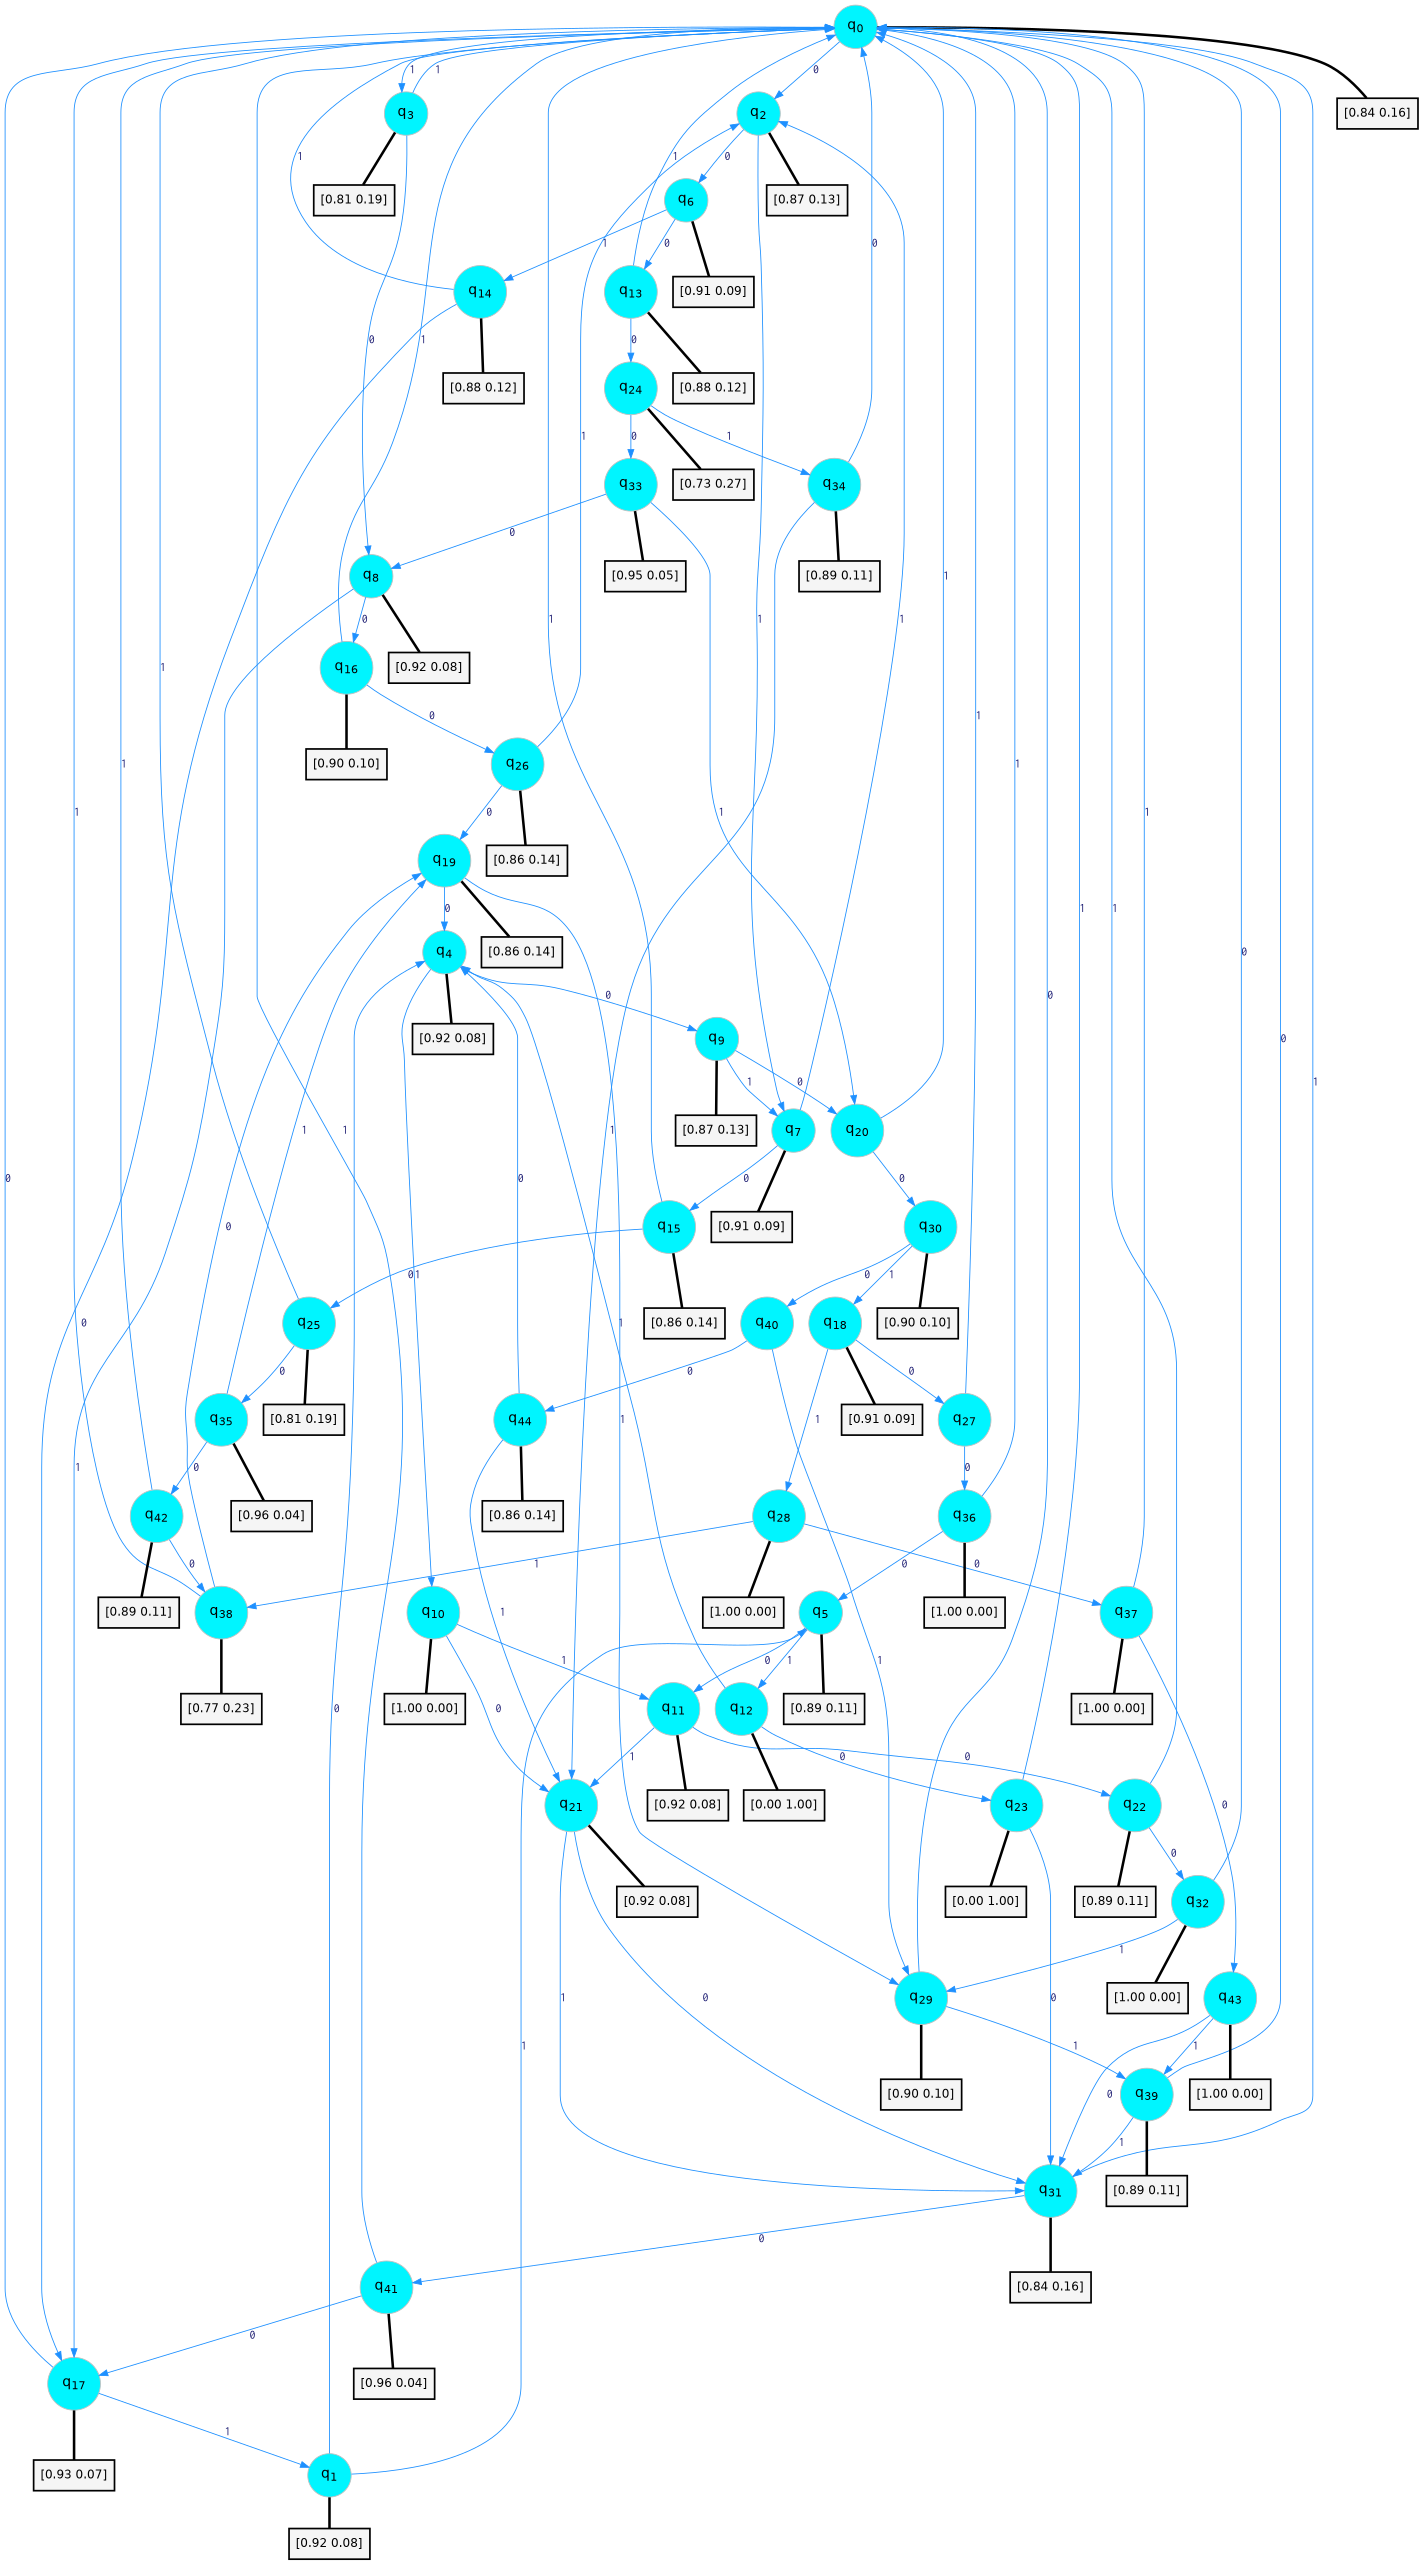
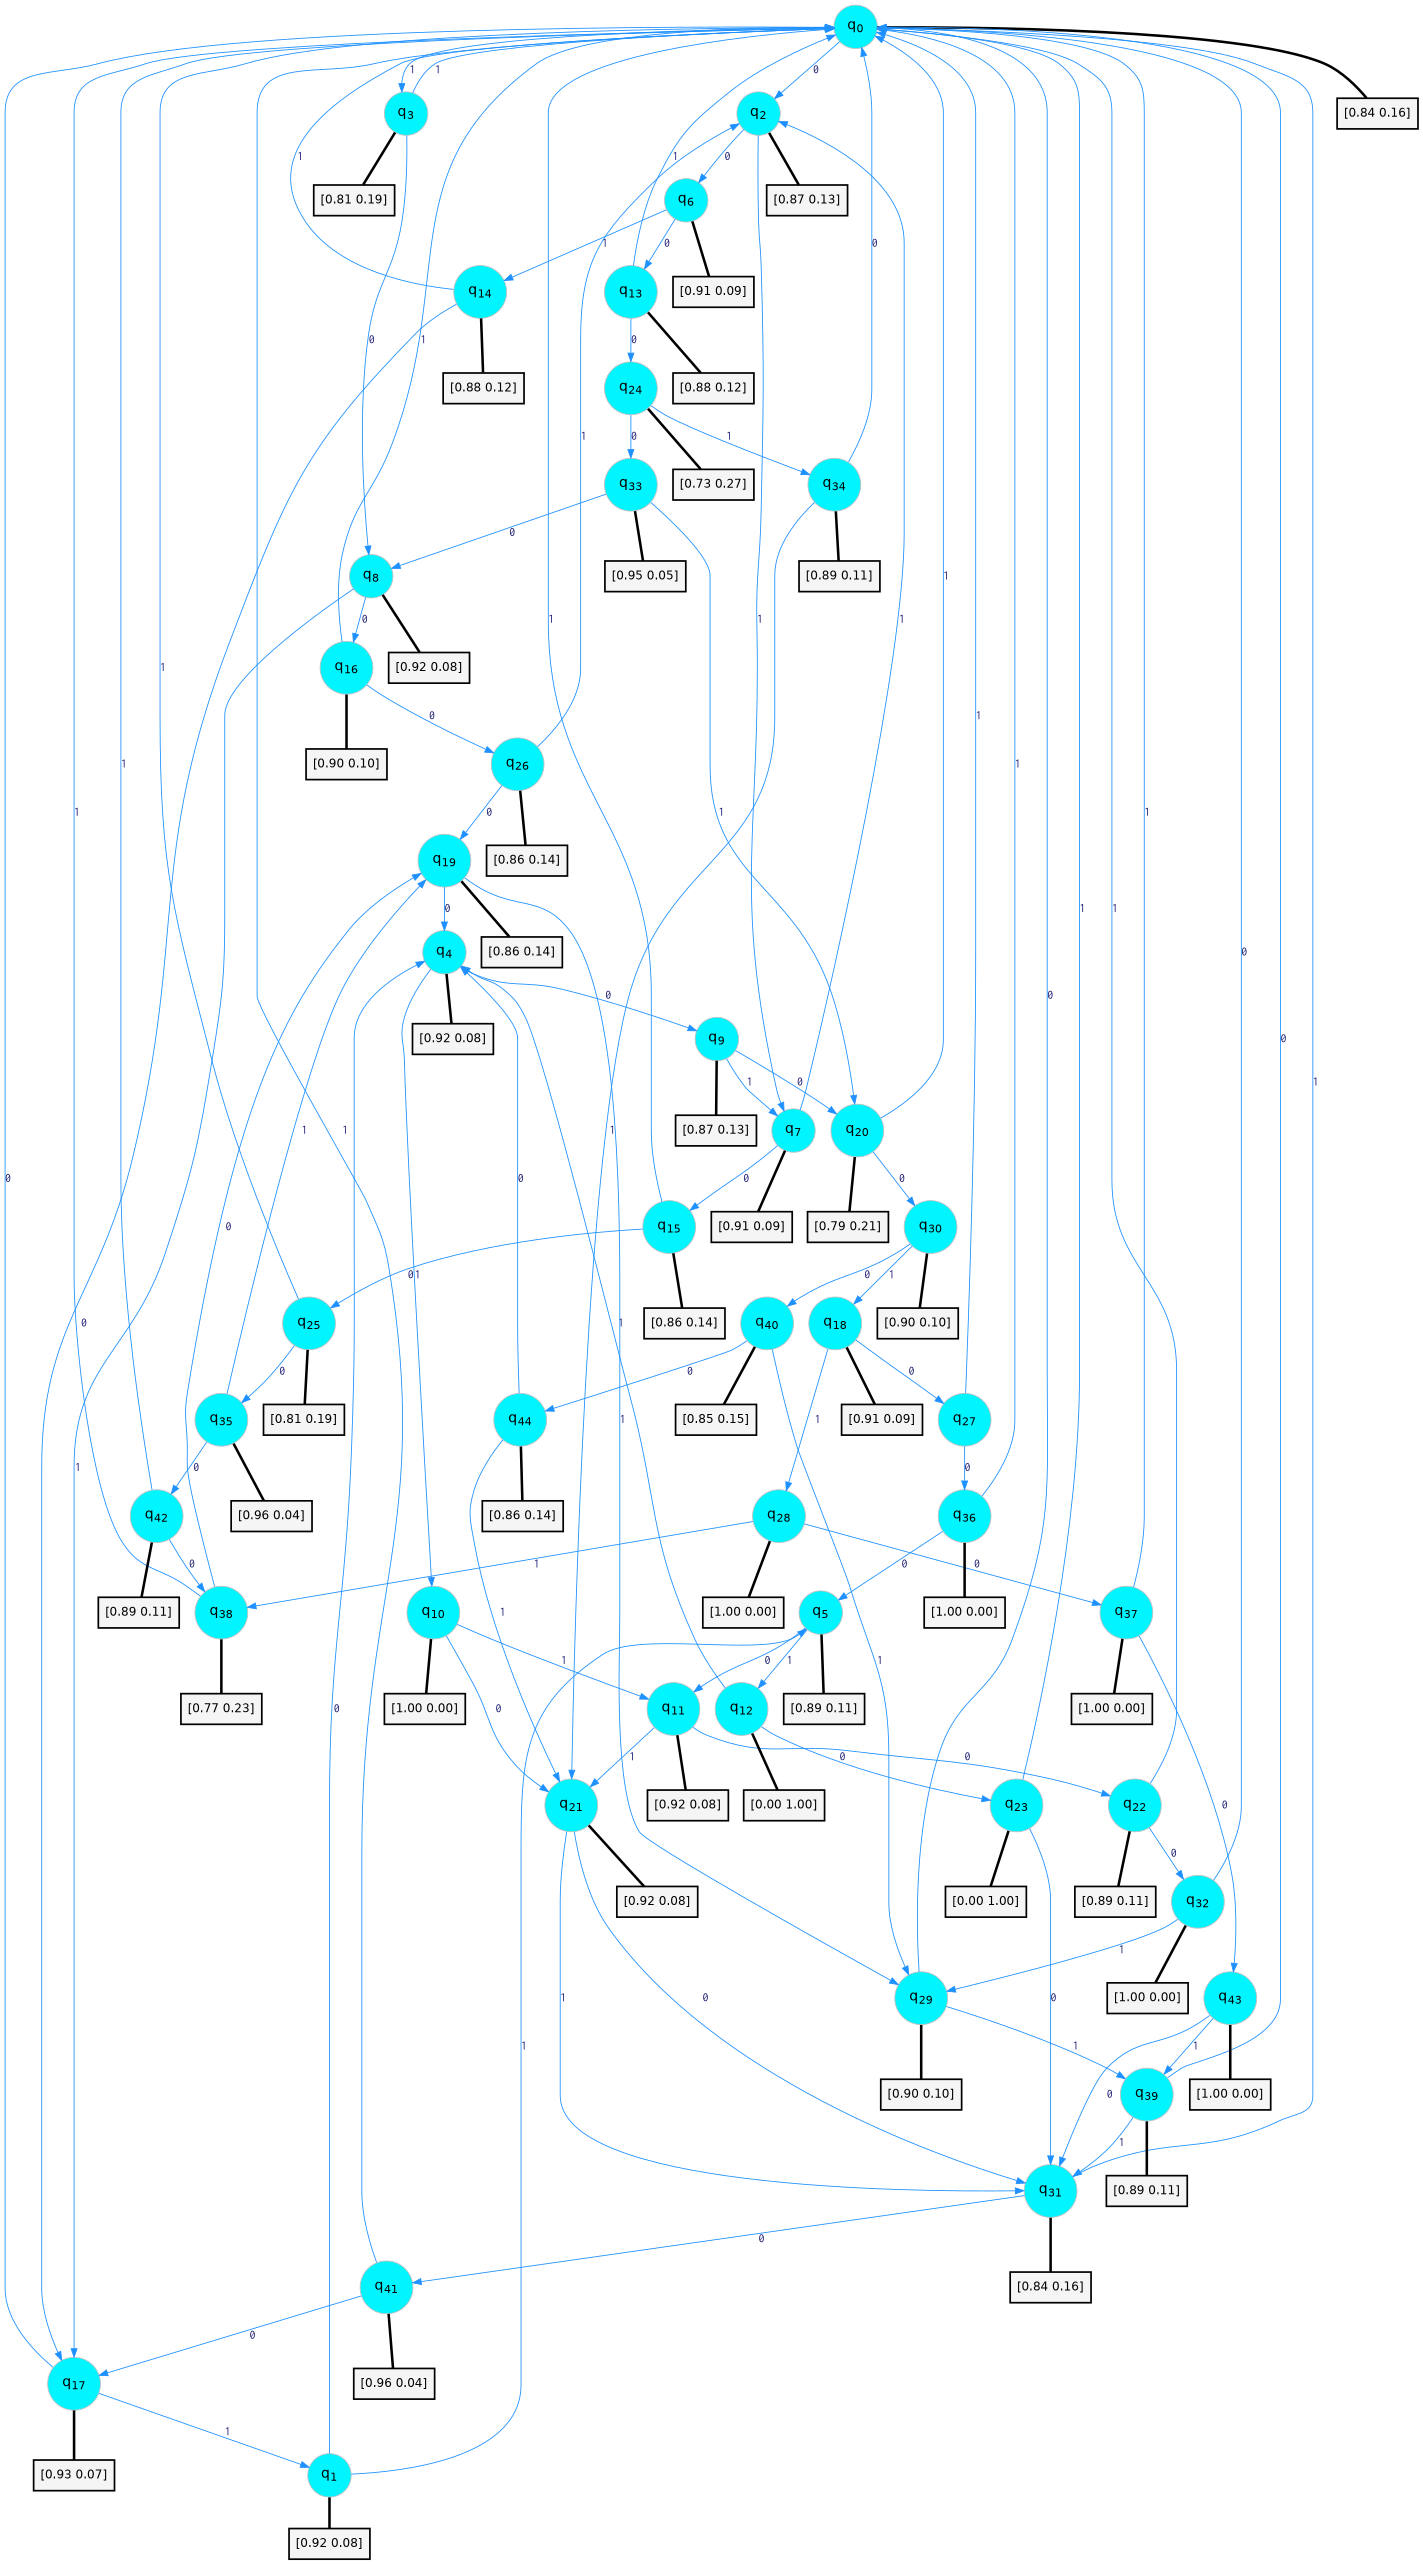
none -> (848, 1227)
none -> (716, 1420)
